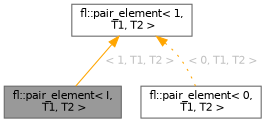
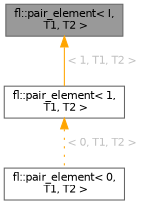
(94, 65) -> (64, 67)
